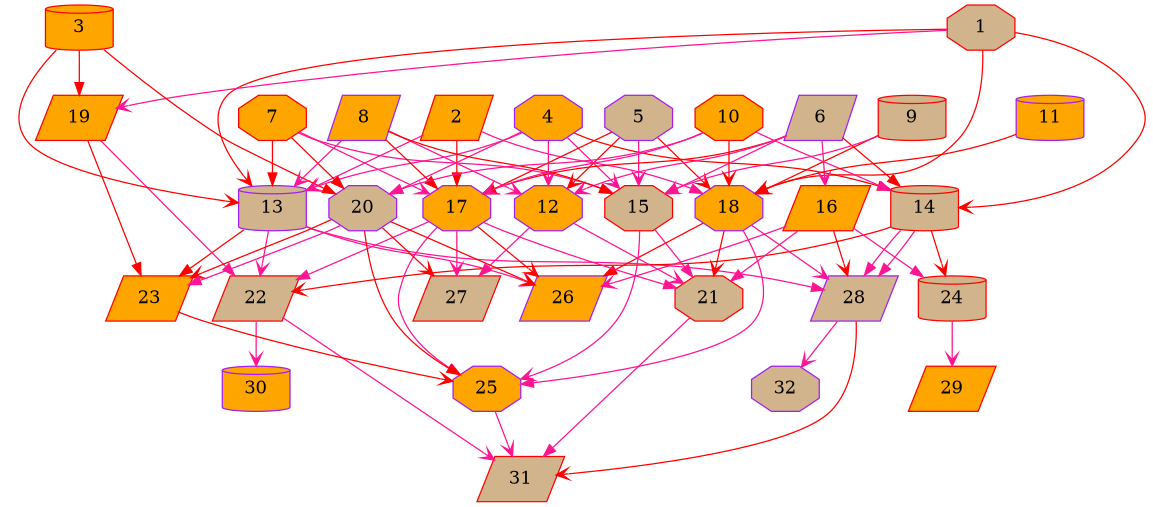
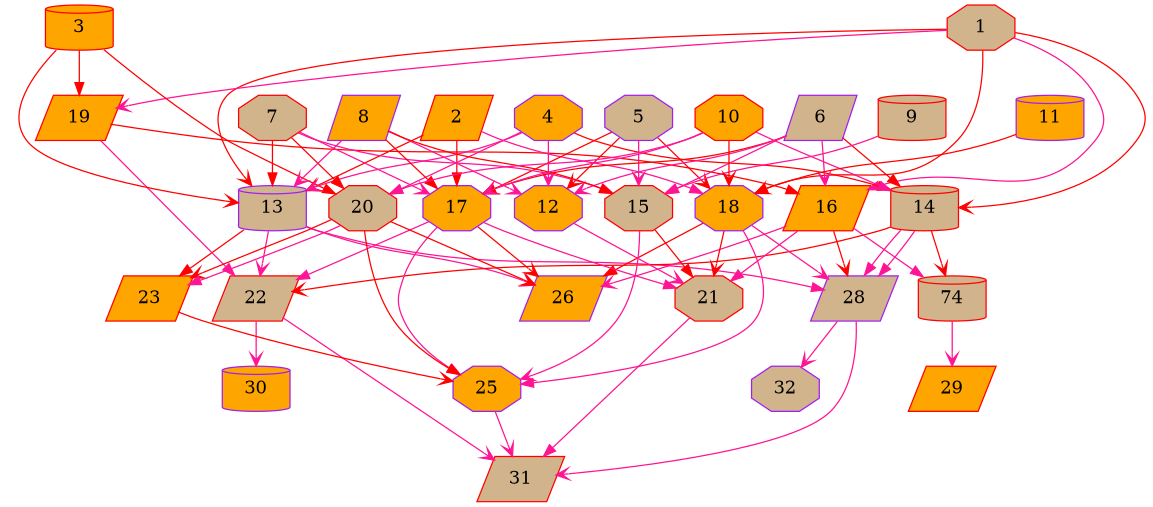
(272, 118) -> (272, 118)
(589, 159) -> none
(371, 160) -> (371, 160)
(732, 162) -> (732, 162)
(823, 162) -> none
none -> (1066, 166)
(112, 202) -> (501, 152)
(363, 208) -> (363, 208)
(671, 249) -> (671, 249)
(457, 298) -> none
(952, 298) -> (952, 298)
(750, 446) -> (750, 446)
